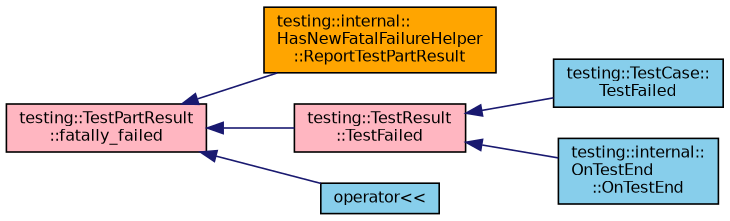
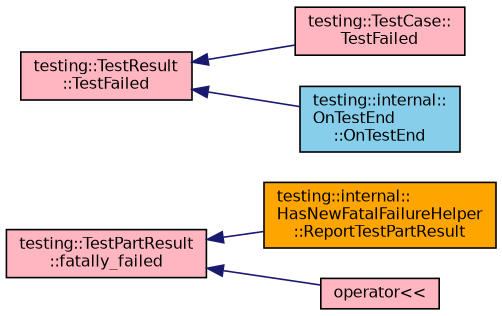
(638, 83) -> (380, 31)
(259, 128) -> none
(380, 198) -> (380, 294)
